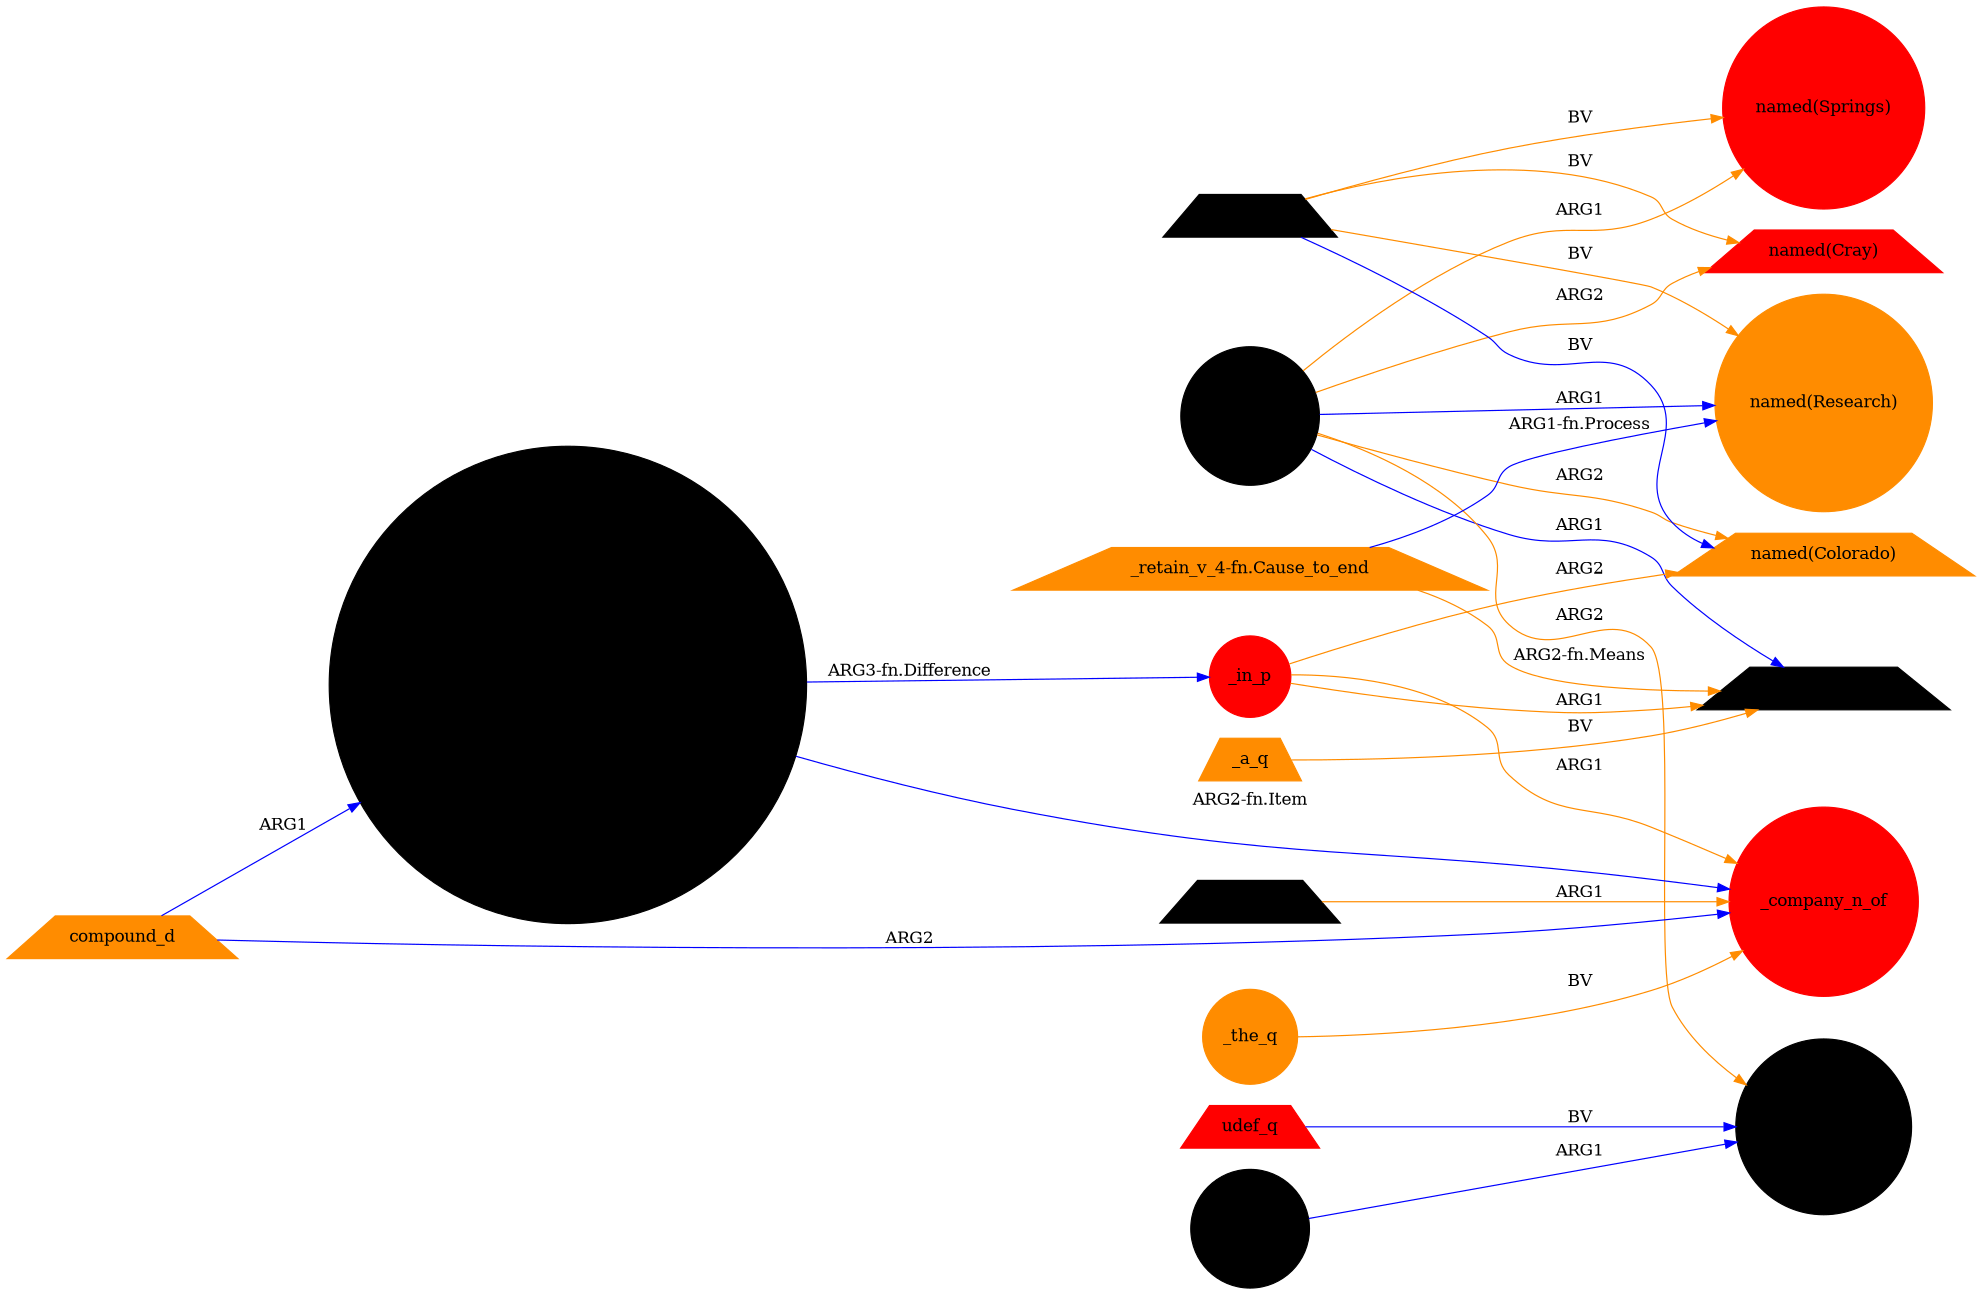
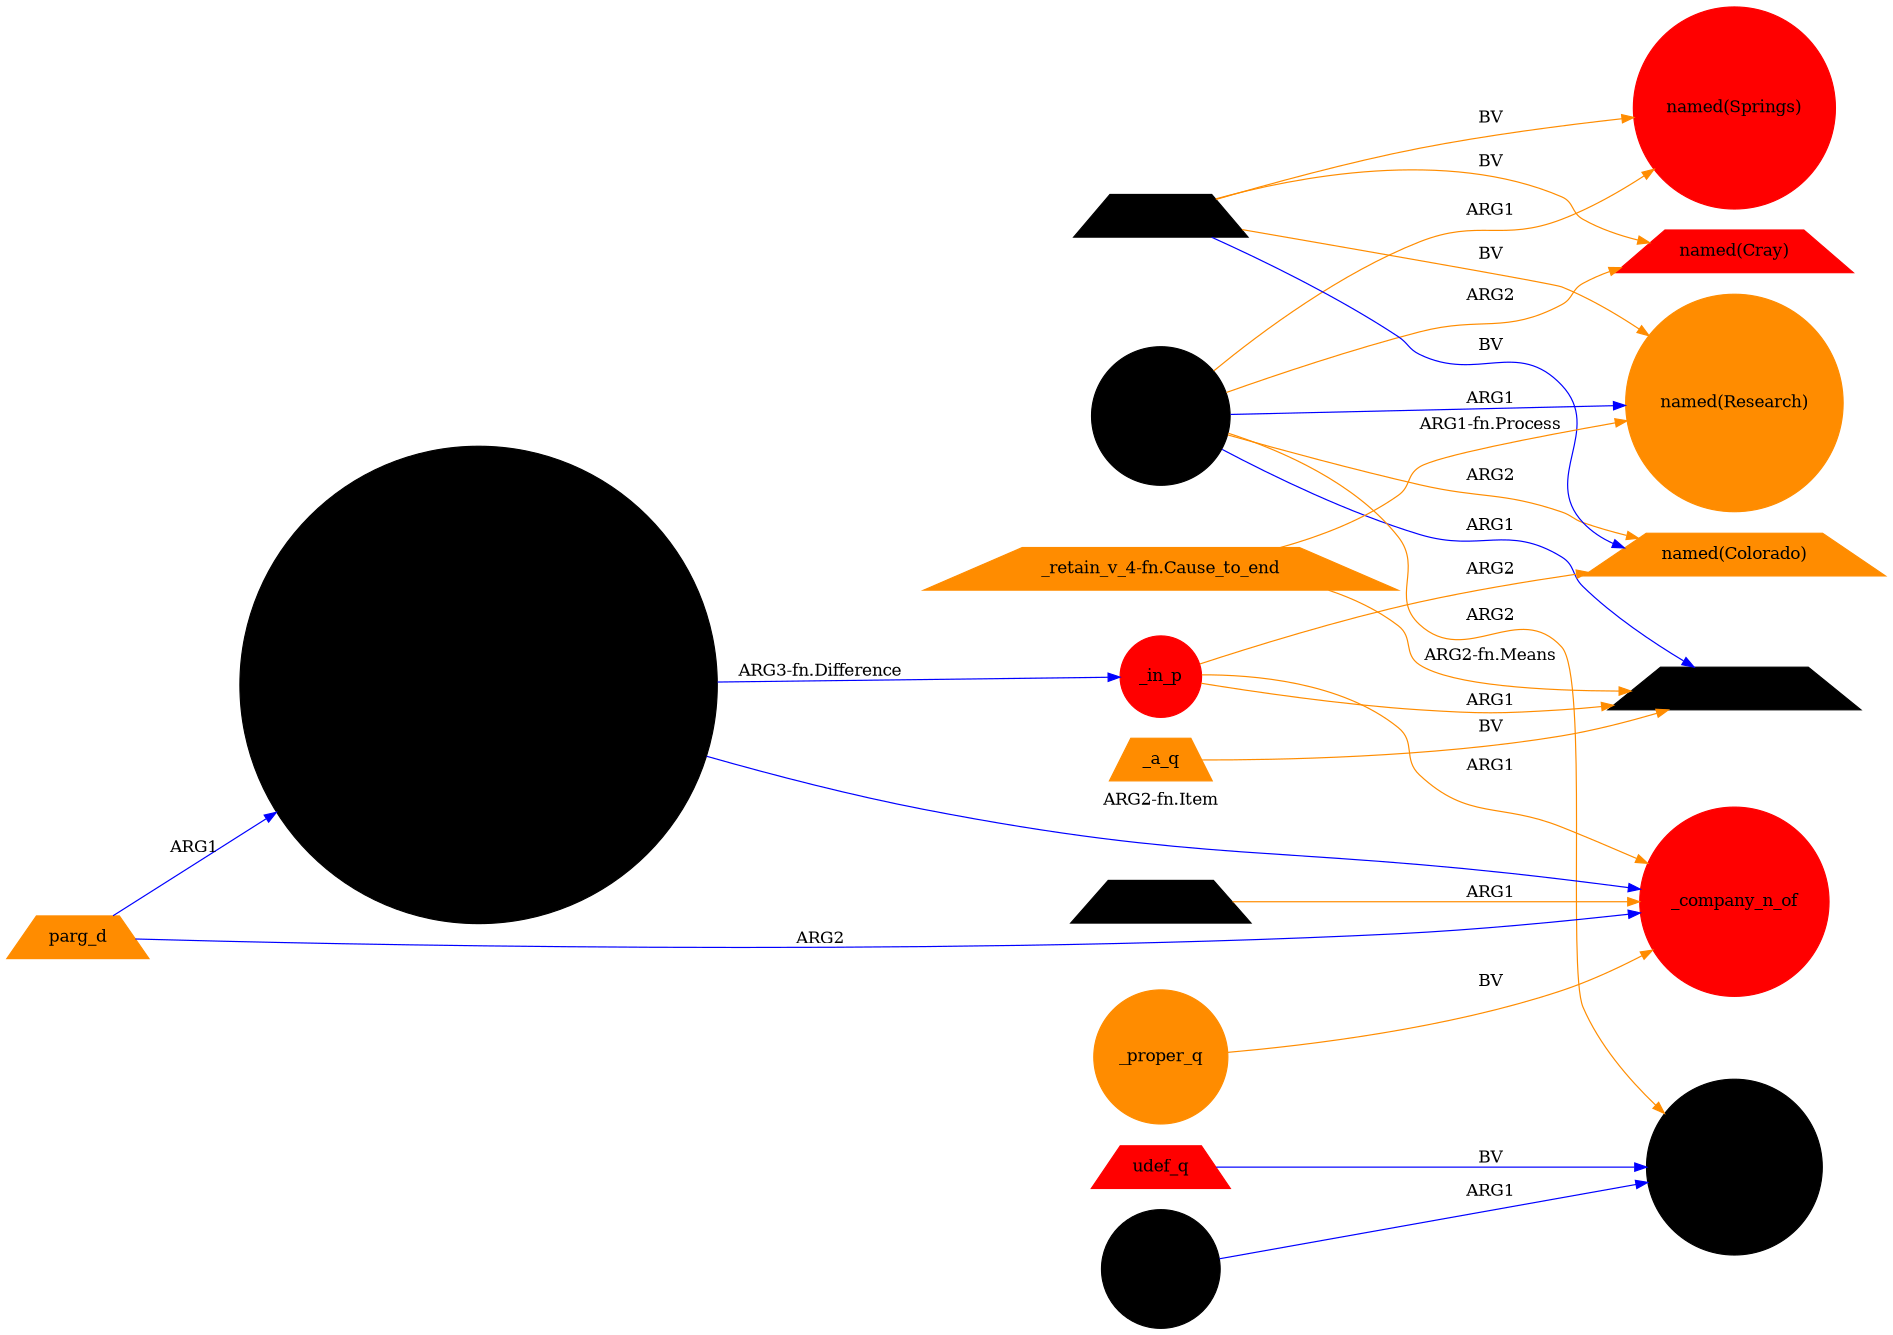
(1525, 461) -> (1436, 461)
(123, 937) -> (78, 937)
(1250, 1037) -> (1161, 1057)
